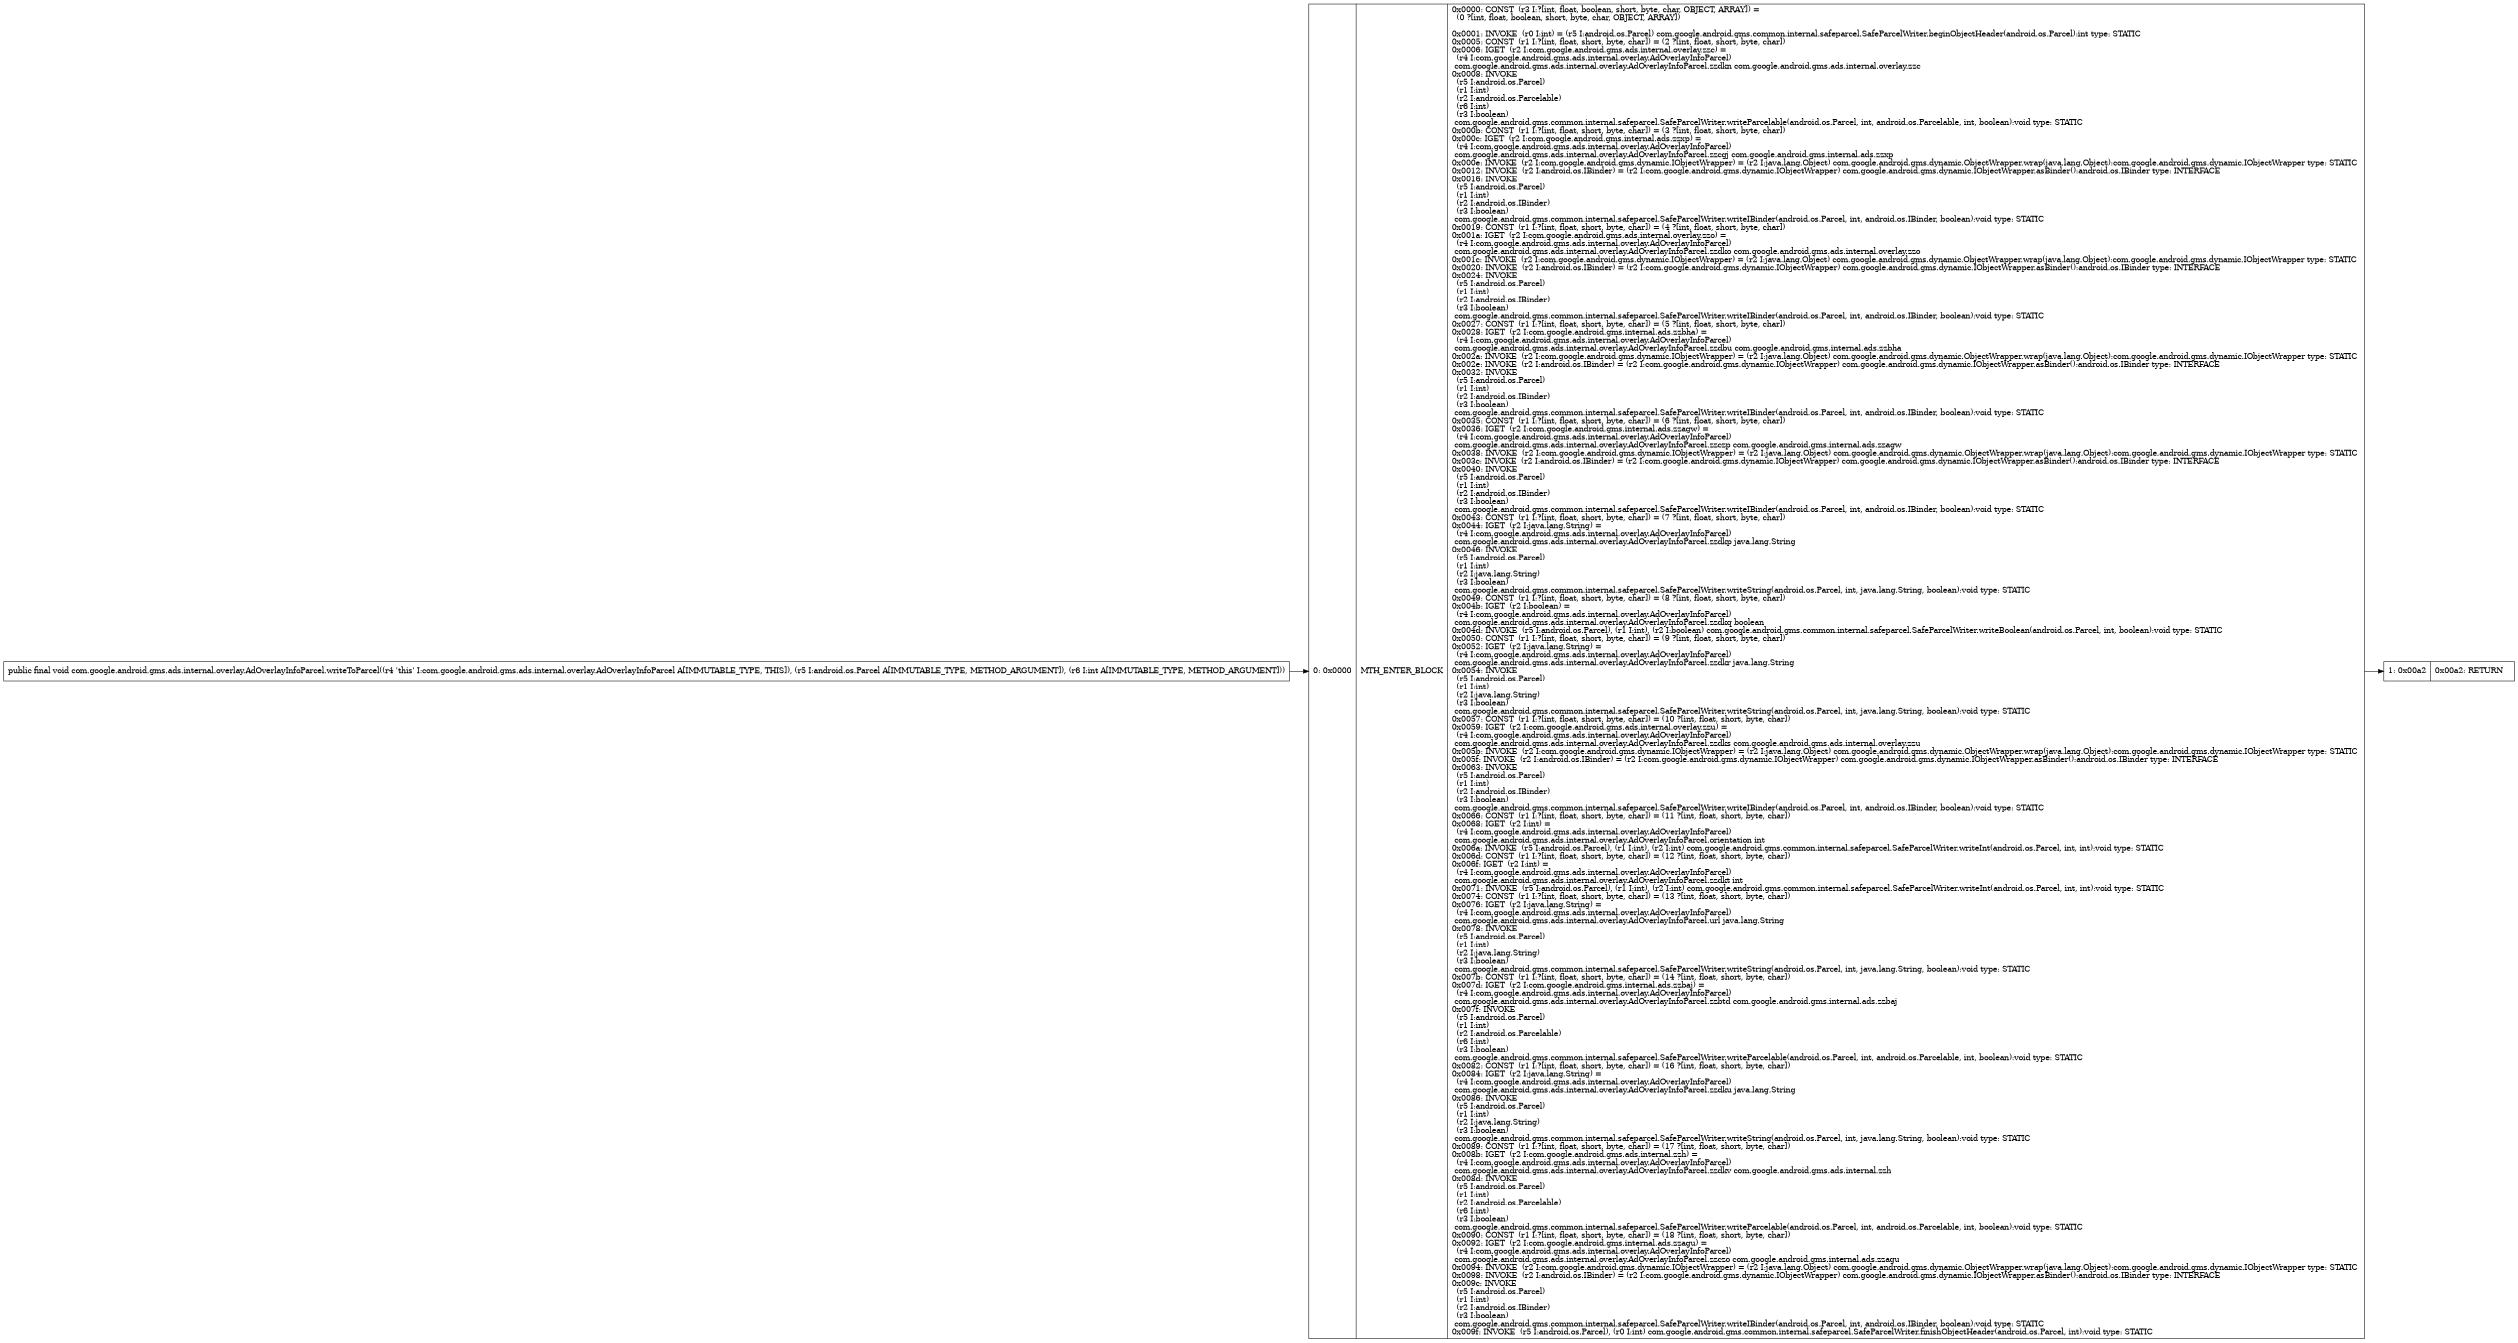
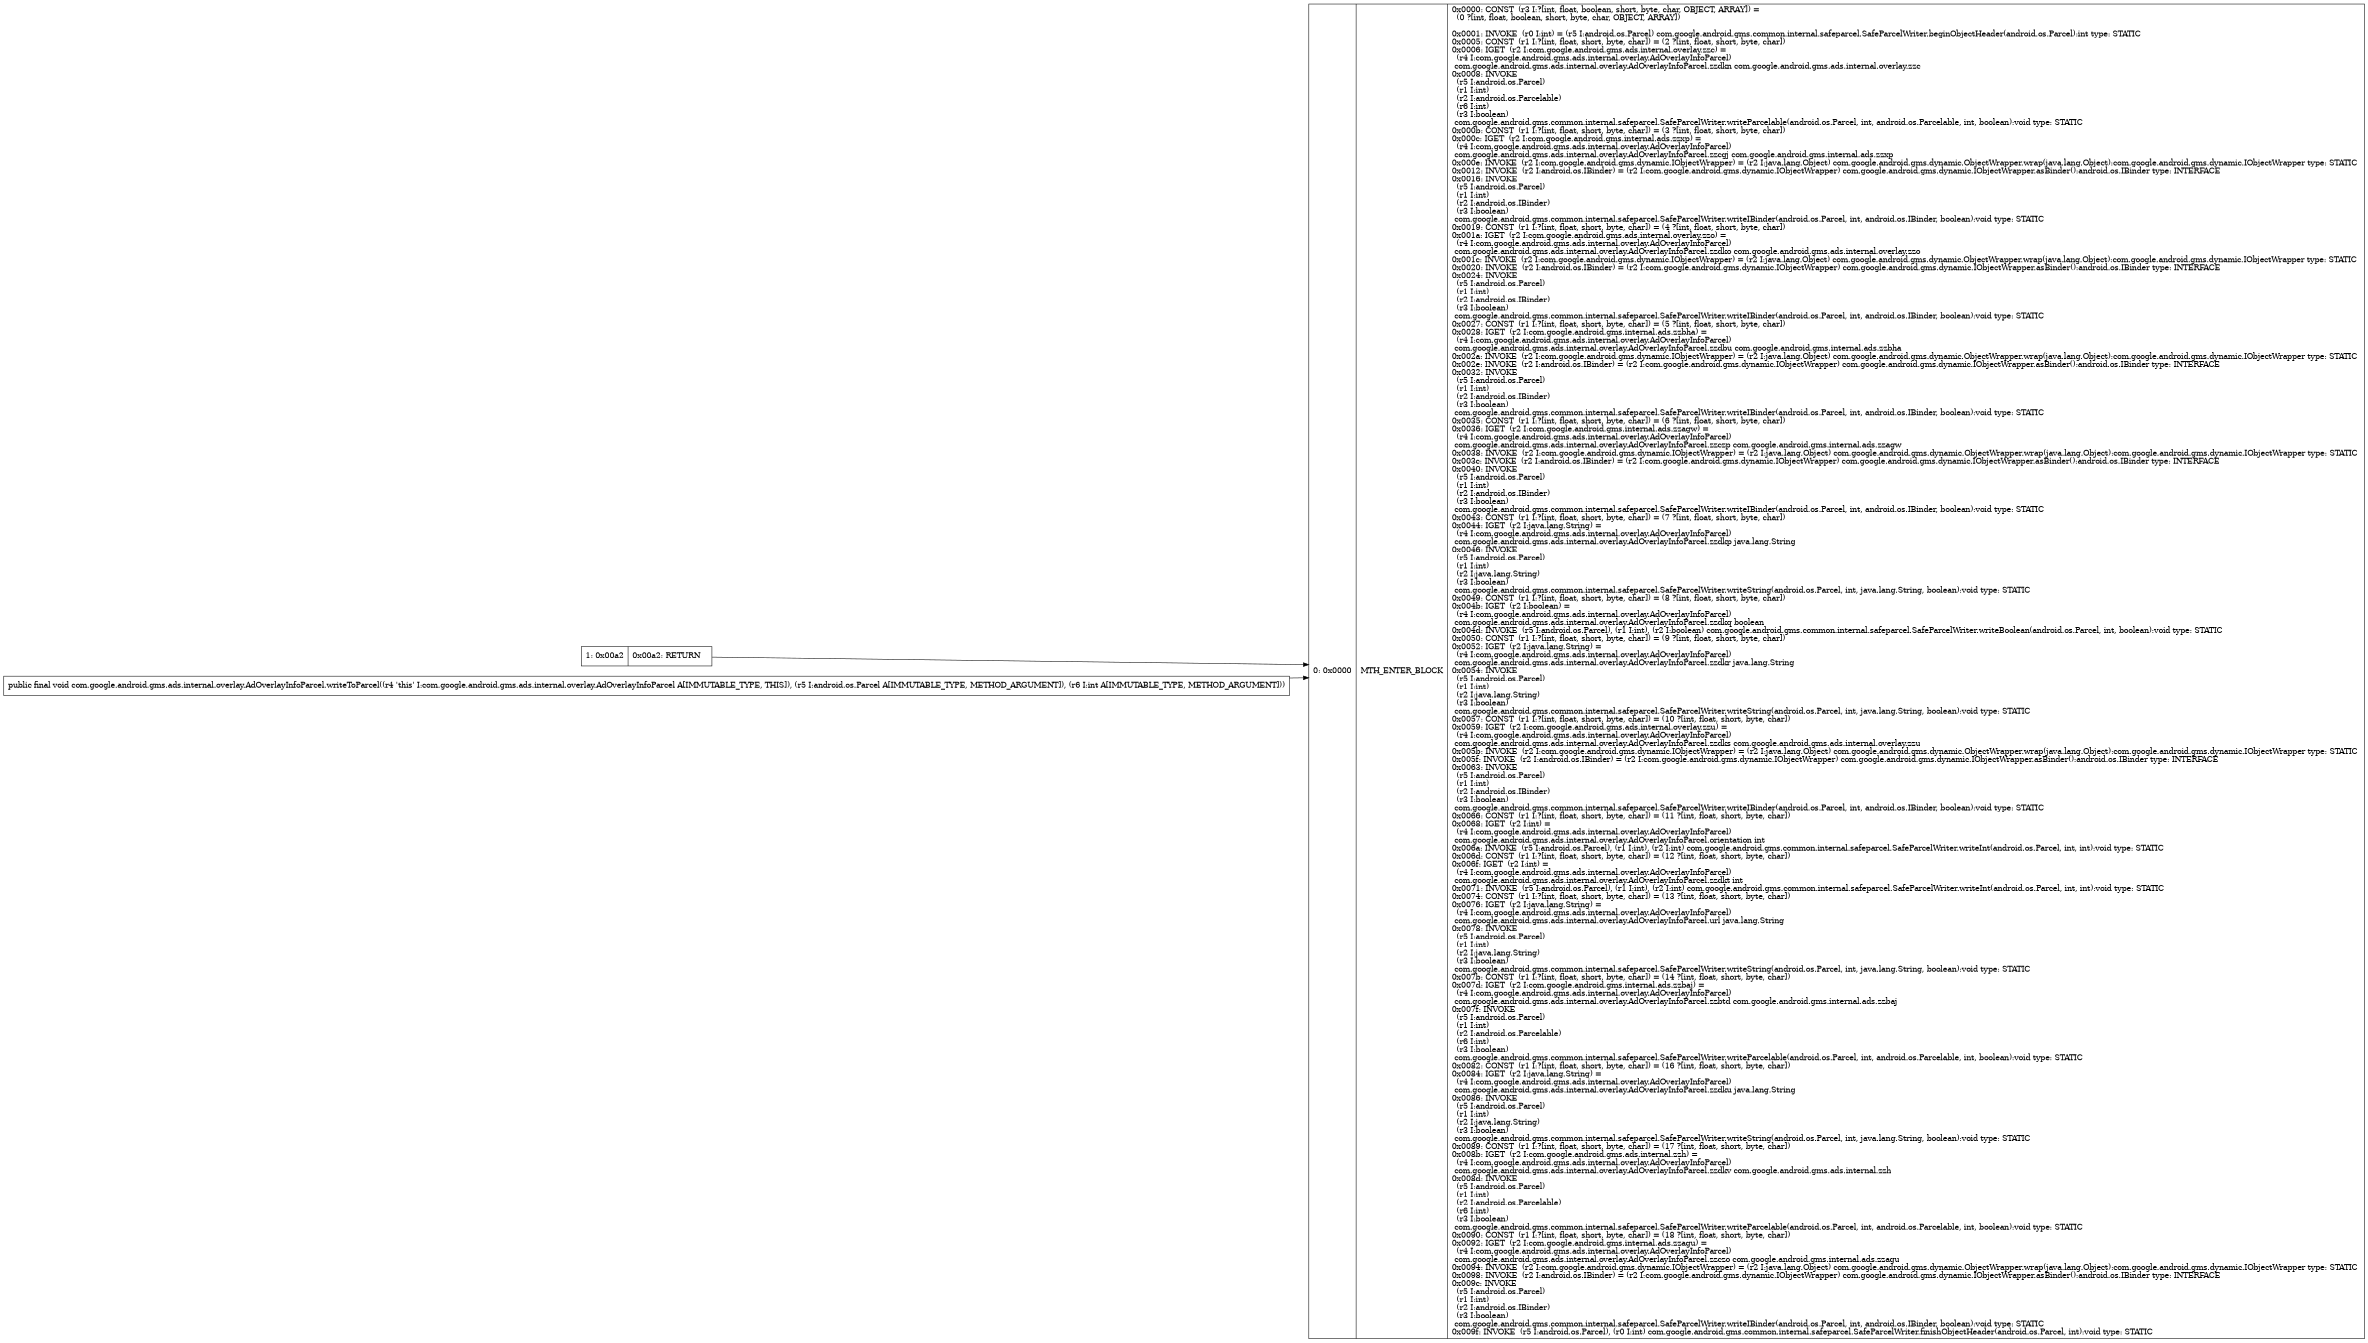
(2371, 671) -> (1008, 661)
